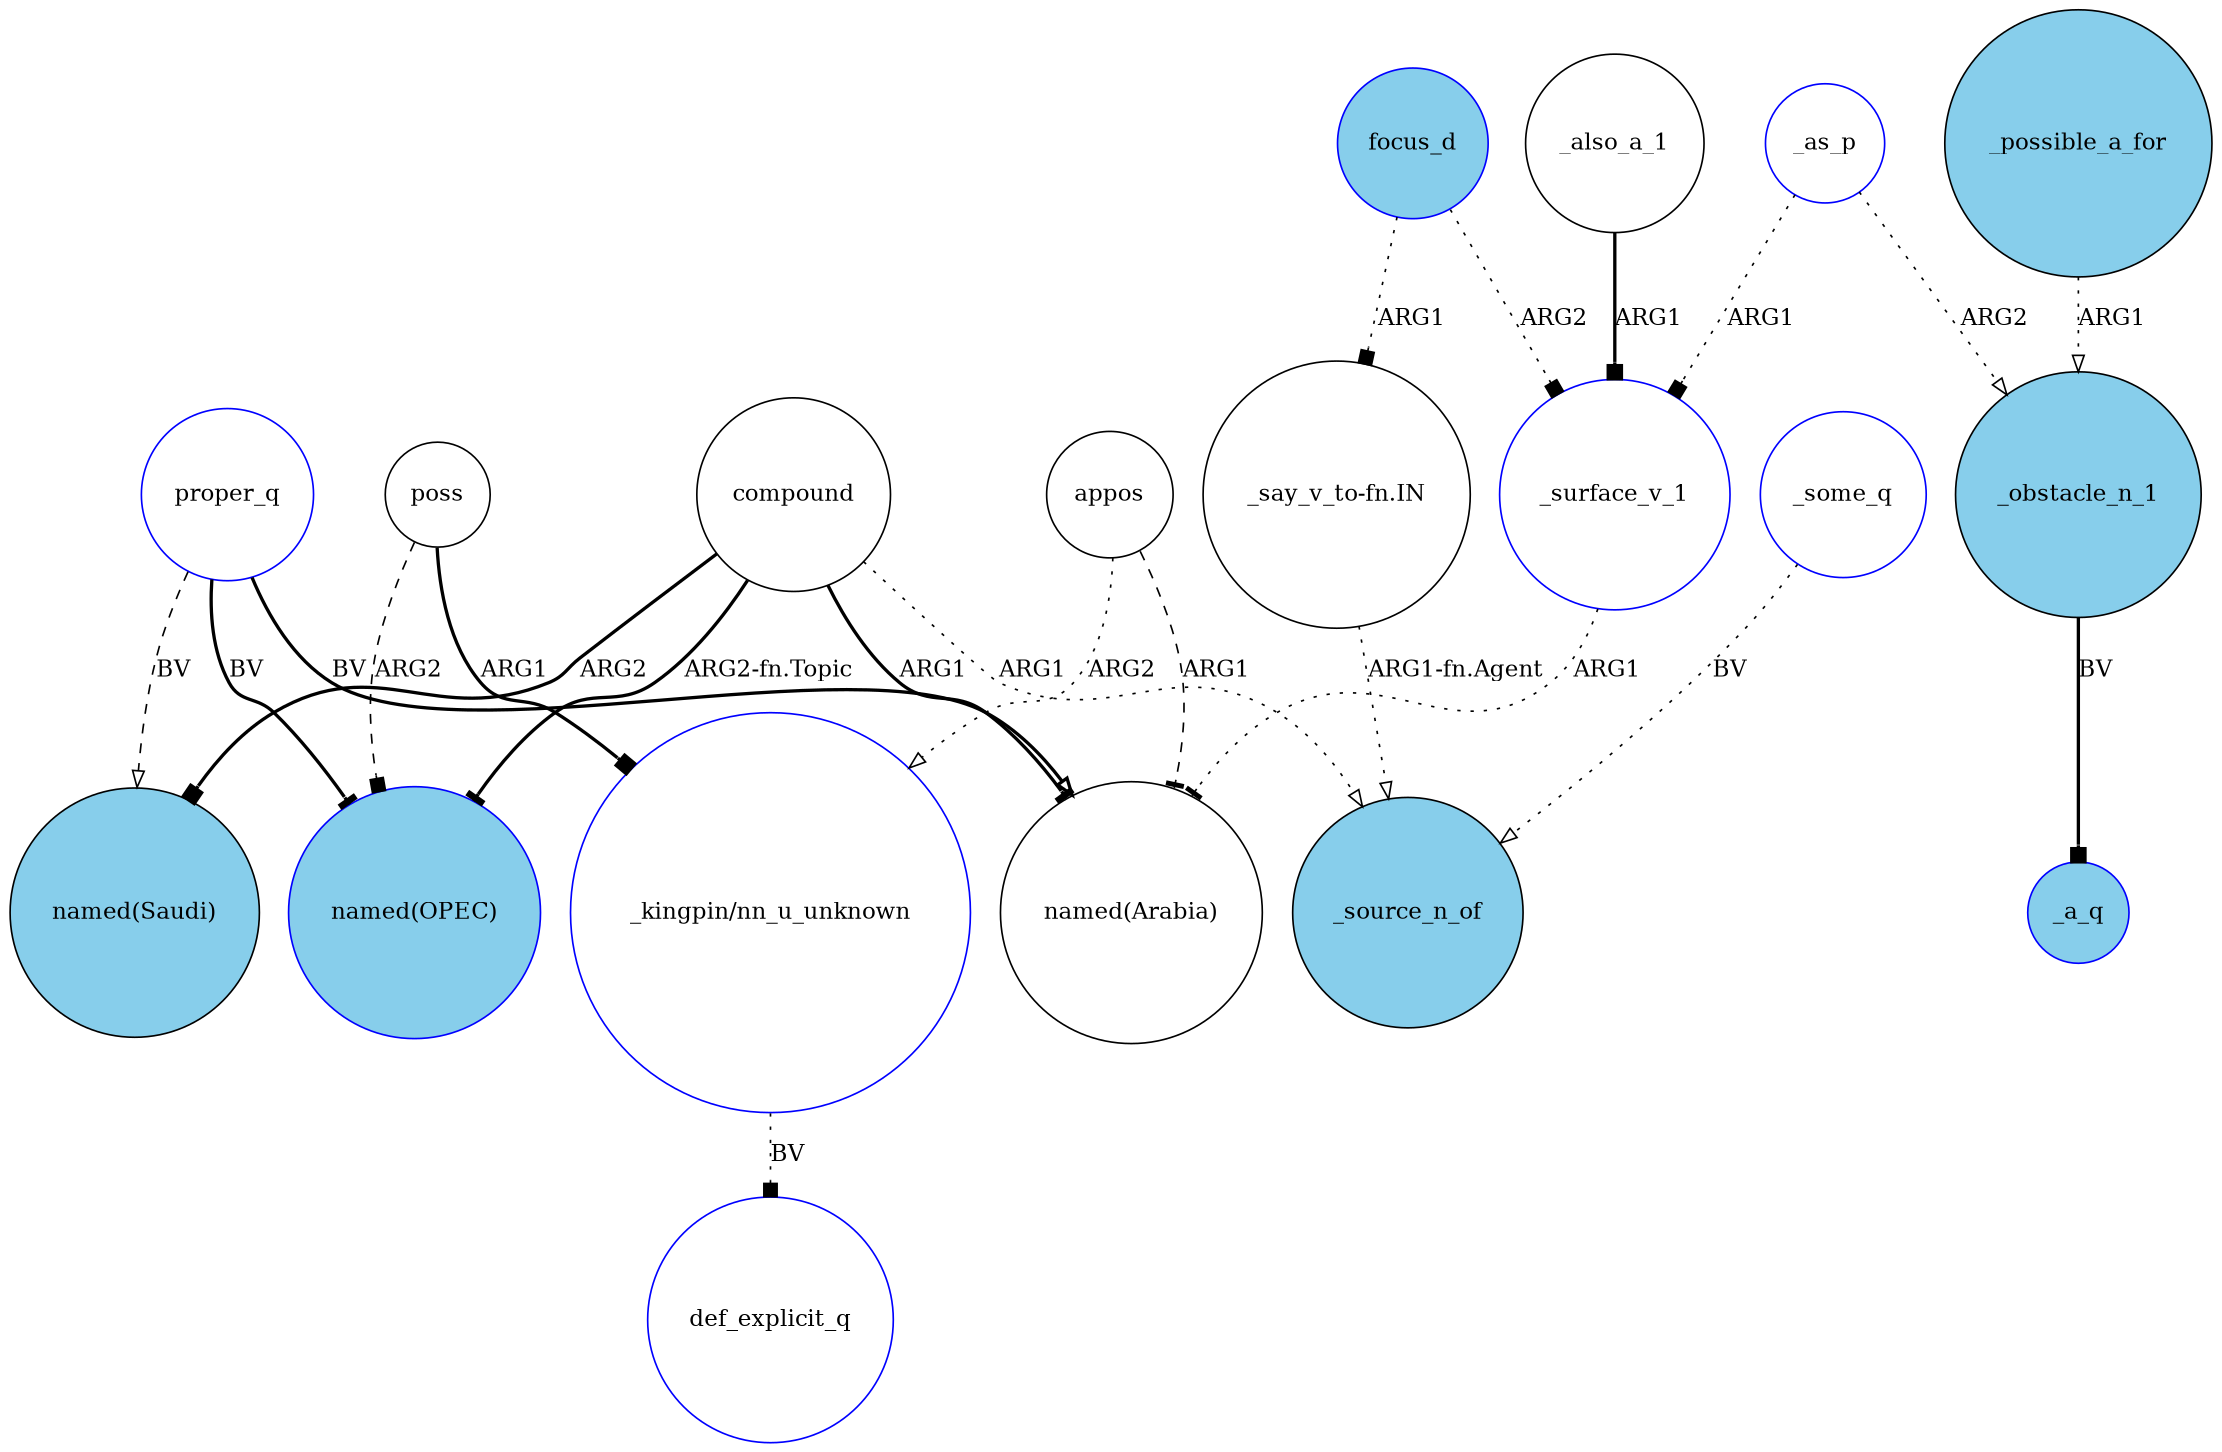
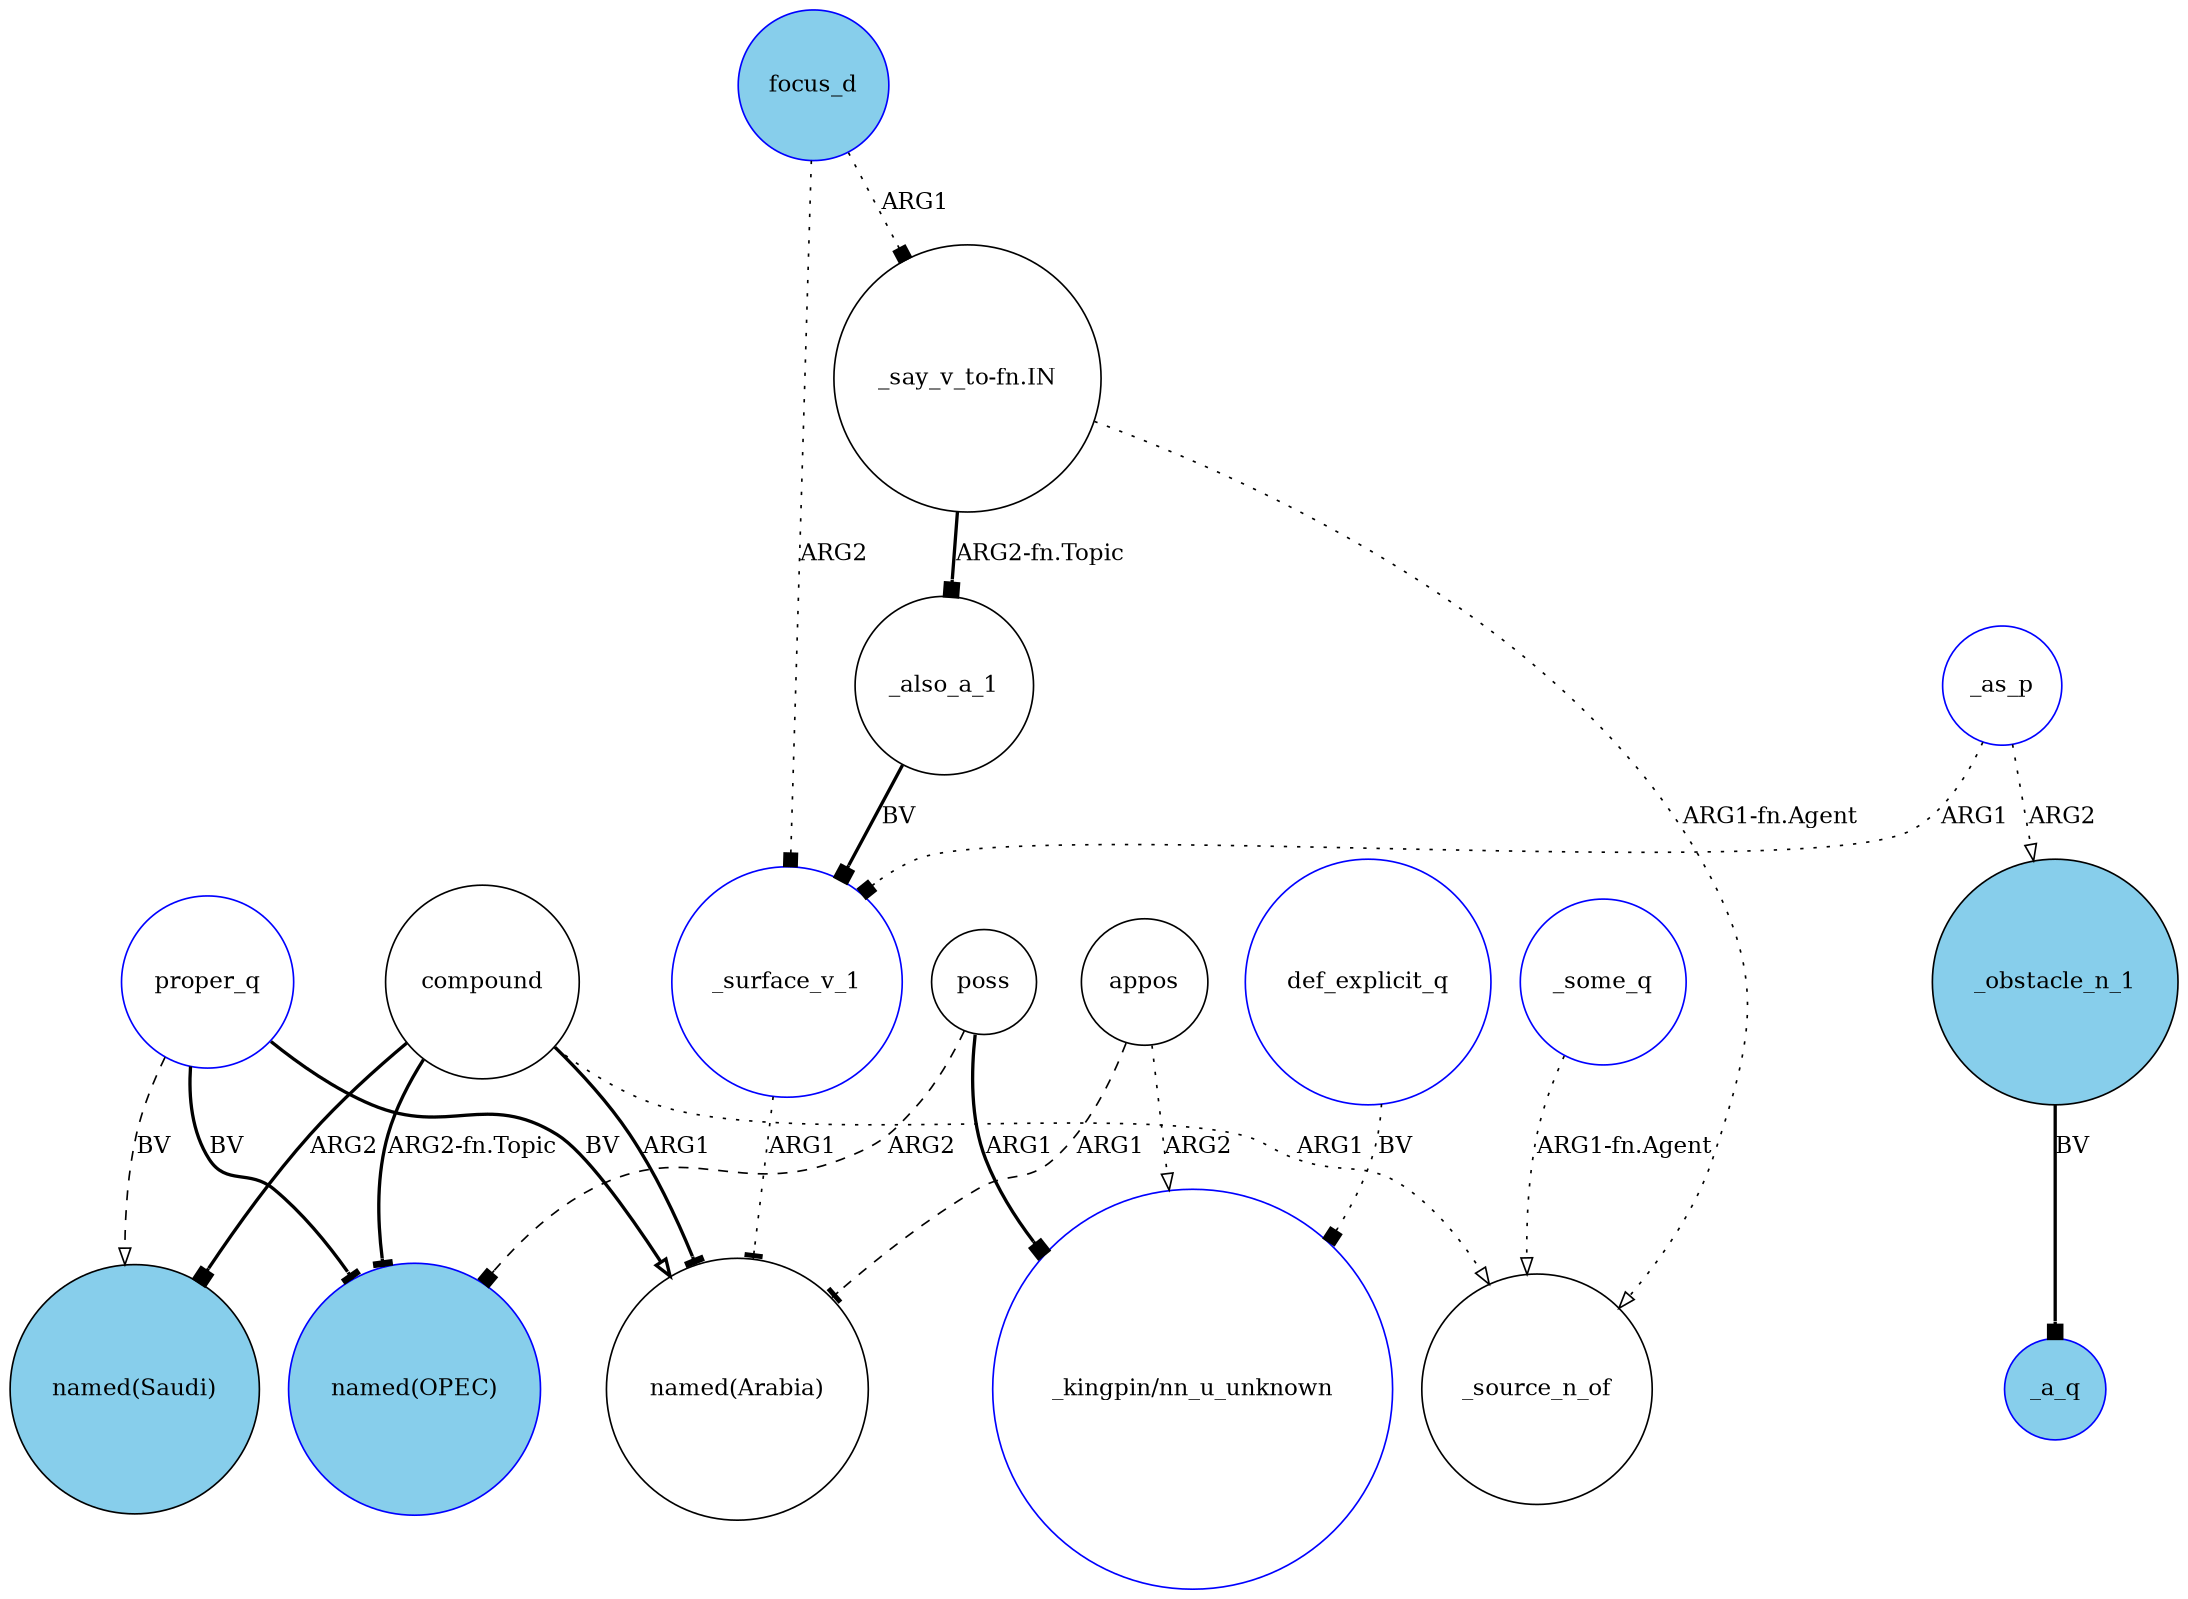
(2078, 143) -> none
(1649, 319) -> (899, 817)
none -> (955, 545)
(1730, 670) -> (1625, 1147)
(1408, 913) -> (1537, 1389)
(770, 1147) -> (1371, 1159)
